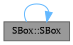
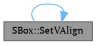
(37, 31) -> (48, 31)
